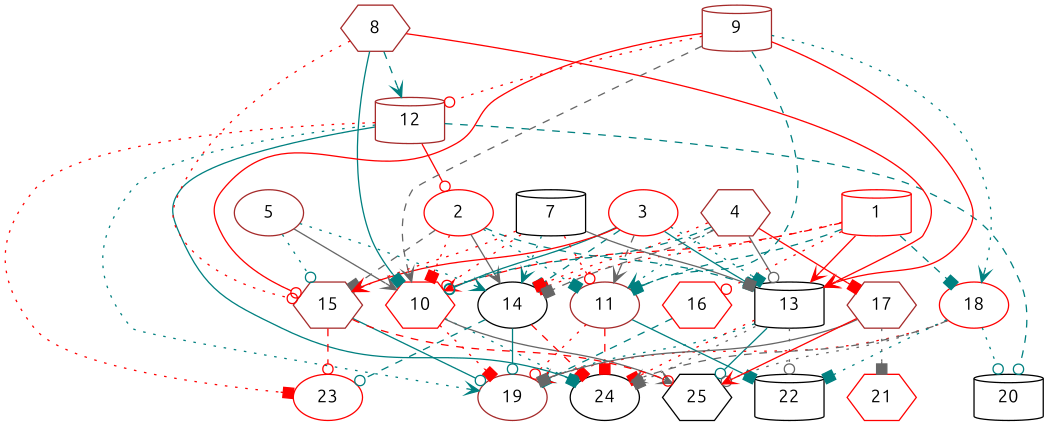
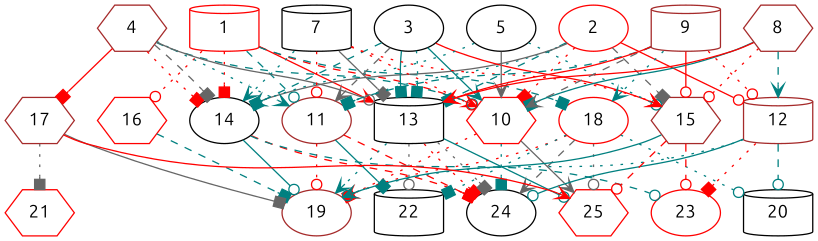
(432, 163) -> (694, 78)
(269, 213) -> (501, 28)
(643, 213) -> (409, 28)
(536, 258) -> (450, 69)
(697, 397) -> (594, 213)
